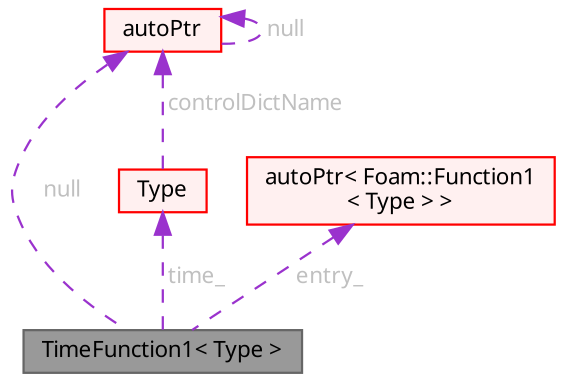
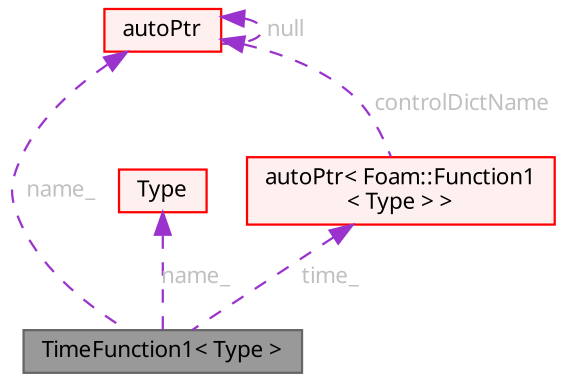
(163, 122) -> (333, 81)
(59, 191) -> (59, 191)
(194, 277) -> (194, 277)
(328, 277) -> (328, 277)
